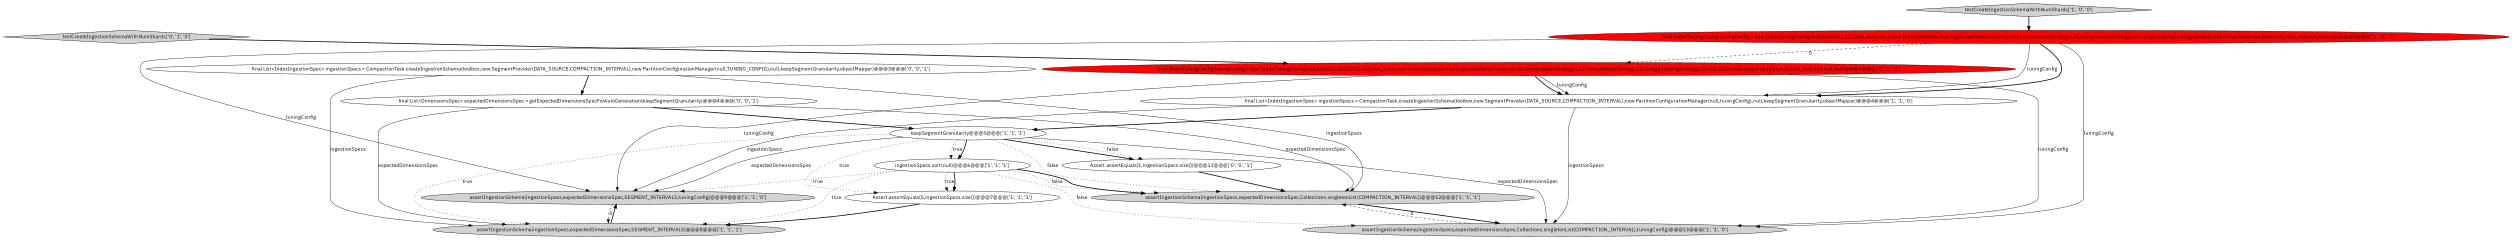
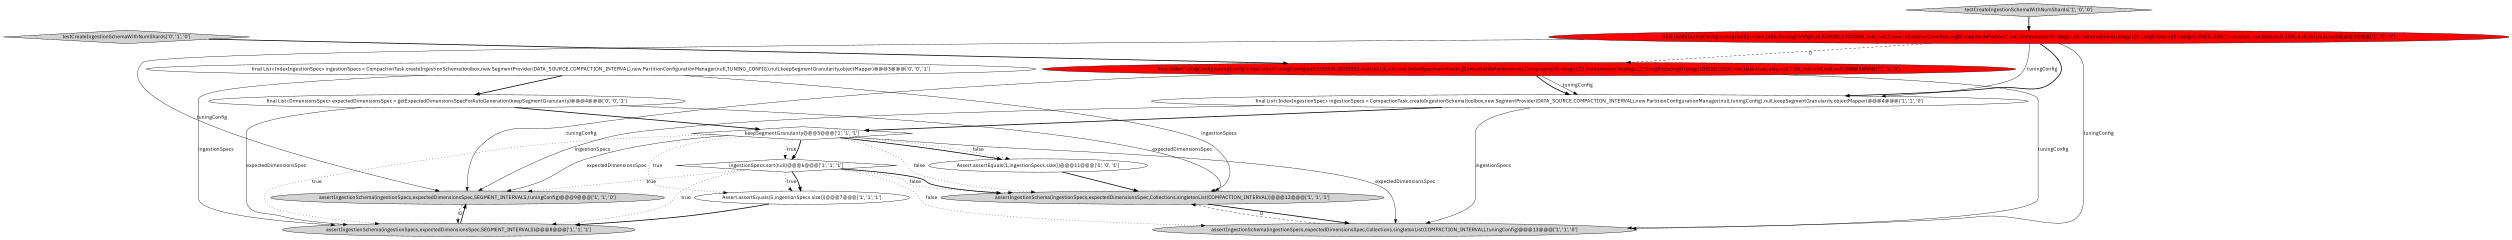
(968, 133) -> (802, 133)
(952, 166) -> (786, 166)
